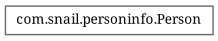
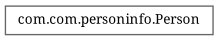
(109, 20) -> (109, 20)
